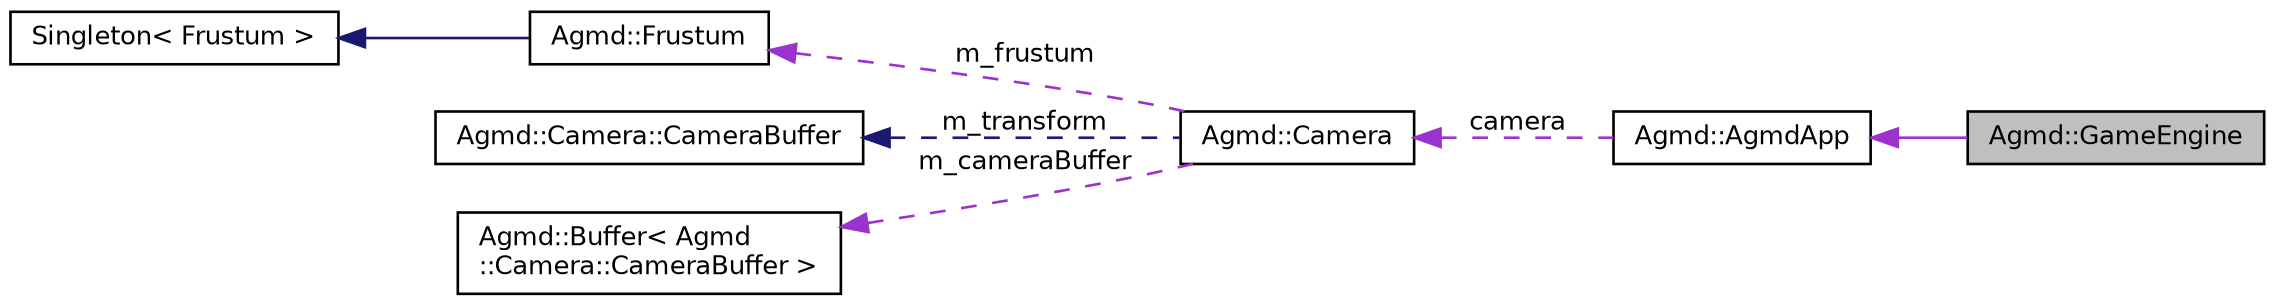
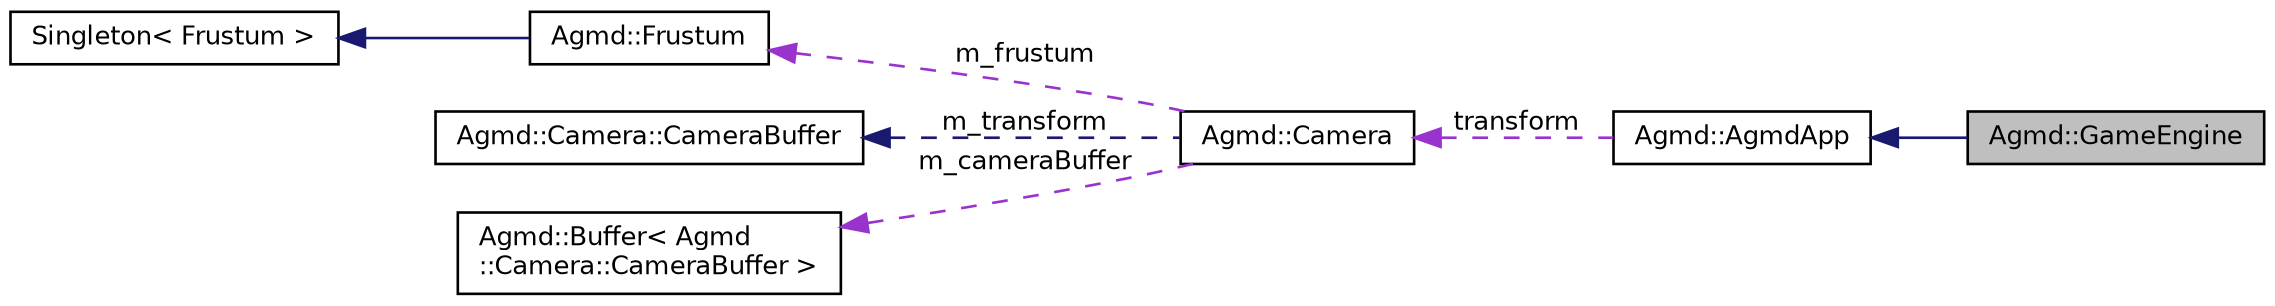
(1514, 123) -> (1514, 123)
(1933, 138) -> (1933, 138)
